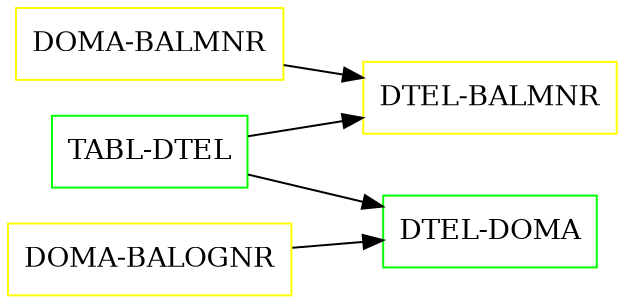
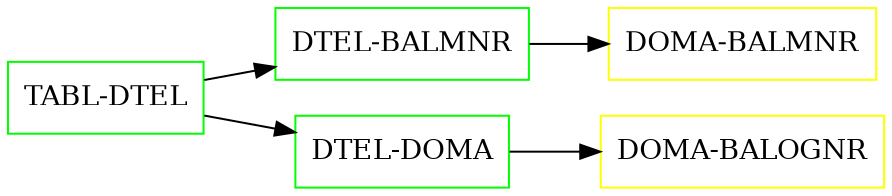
(313, 70) -> (559, 44)
(490, 98) -> (402, 44)
(328, 245) -> (545, 152)
